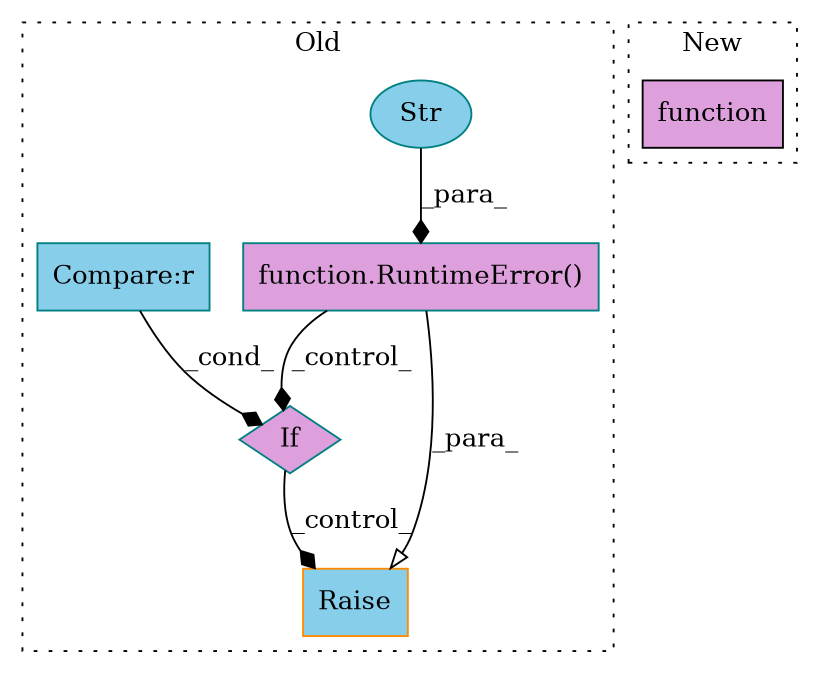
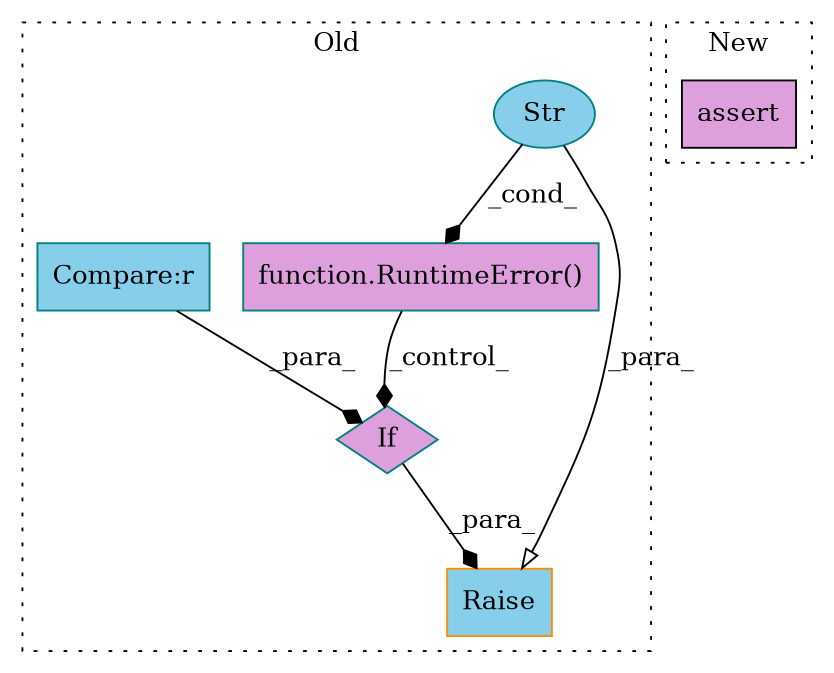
(713, 114) -> (739, 114)
(464, 196) -> (533, 196)
(230, 358) -> (312, 358)
(432, 434) -> (609, 349)
(352, 521) -> (492, 521)
